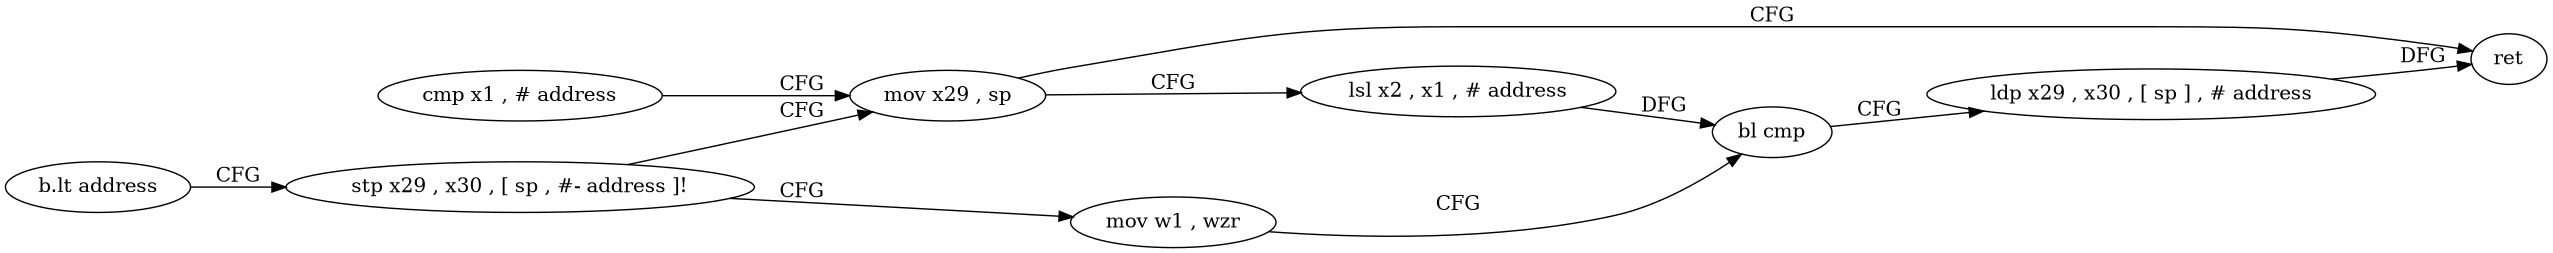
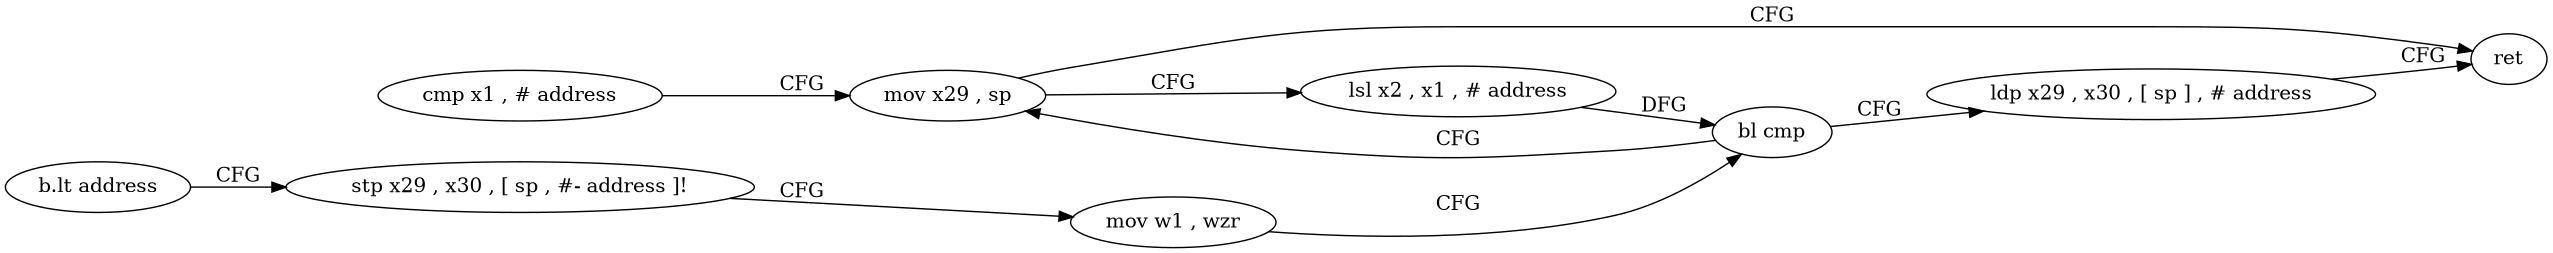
(2423, 57) -> (2423, 57)
(743, 140) -> (1377, 156)
